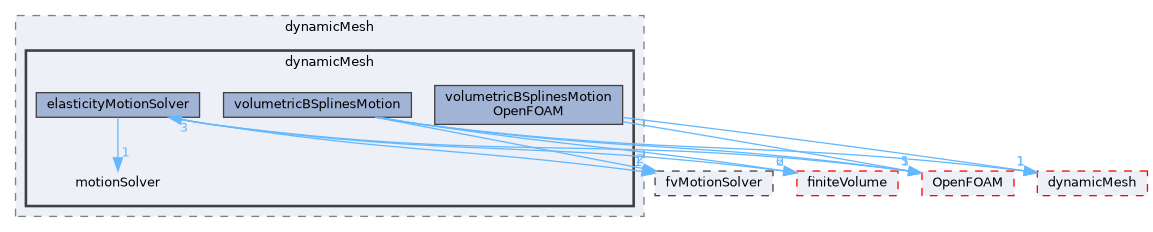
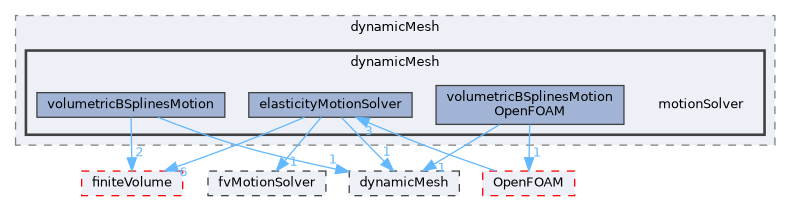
(118, 138) -> (363, 139)
(509, 143) -> none
(642, 146) -> none
(1092, 183) -> (404, 183)
